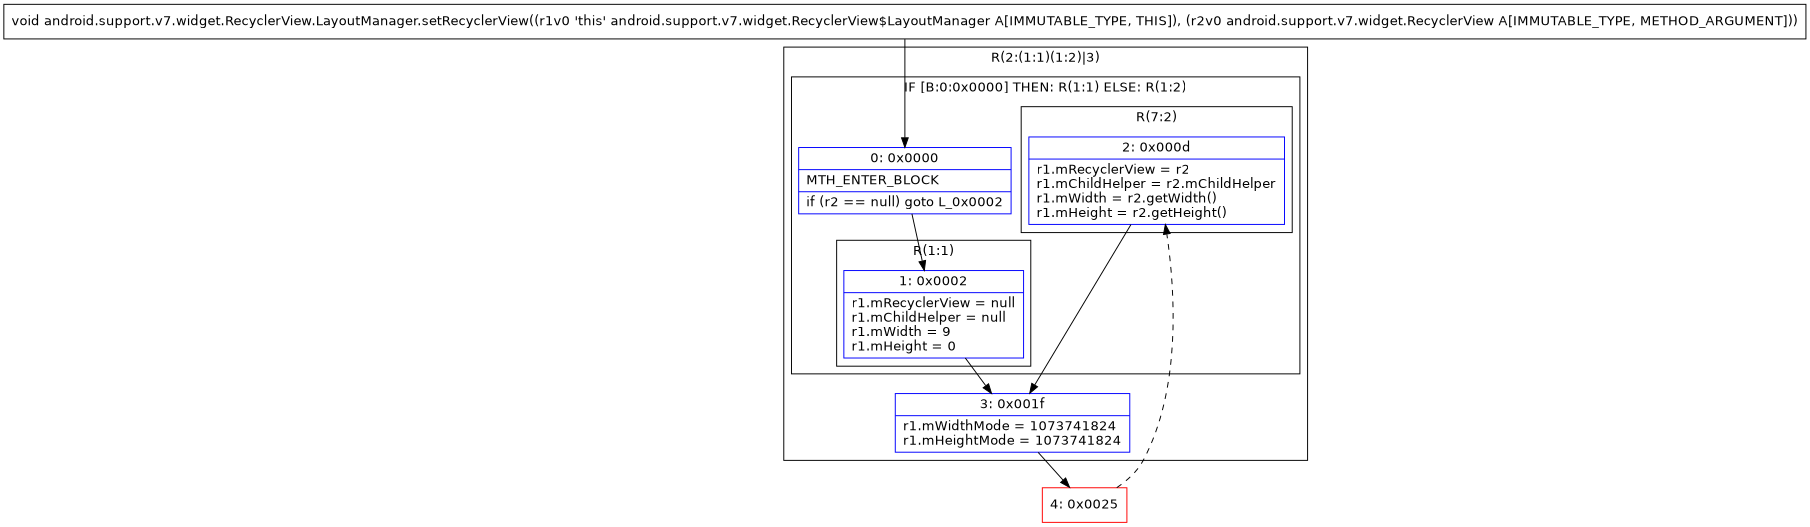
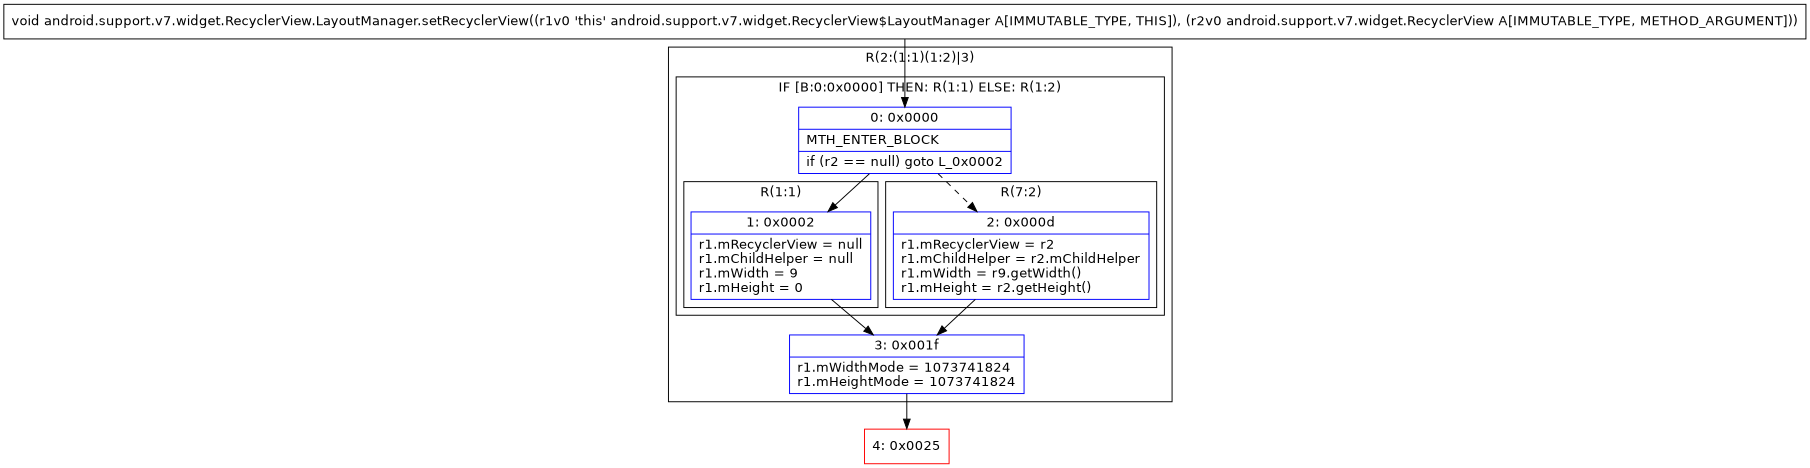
(1127, 198) -> (991, 273)
(1171, 362) -> (954, 189)
